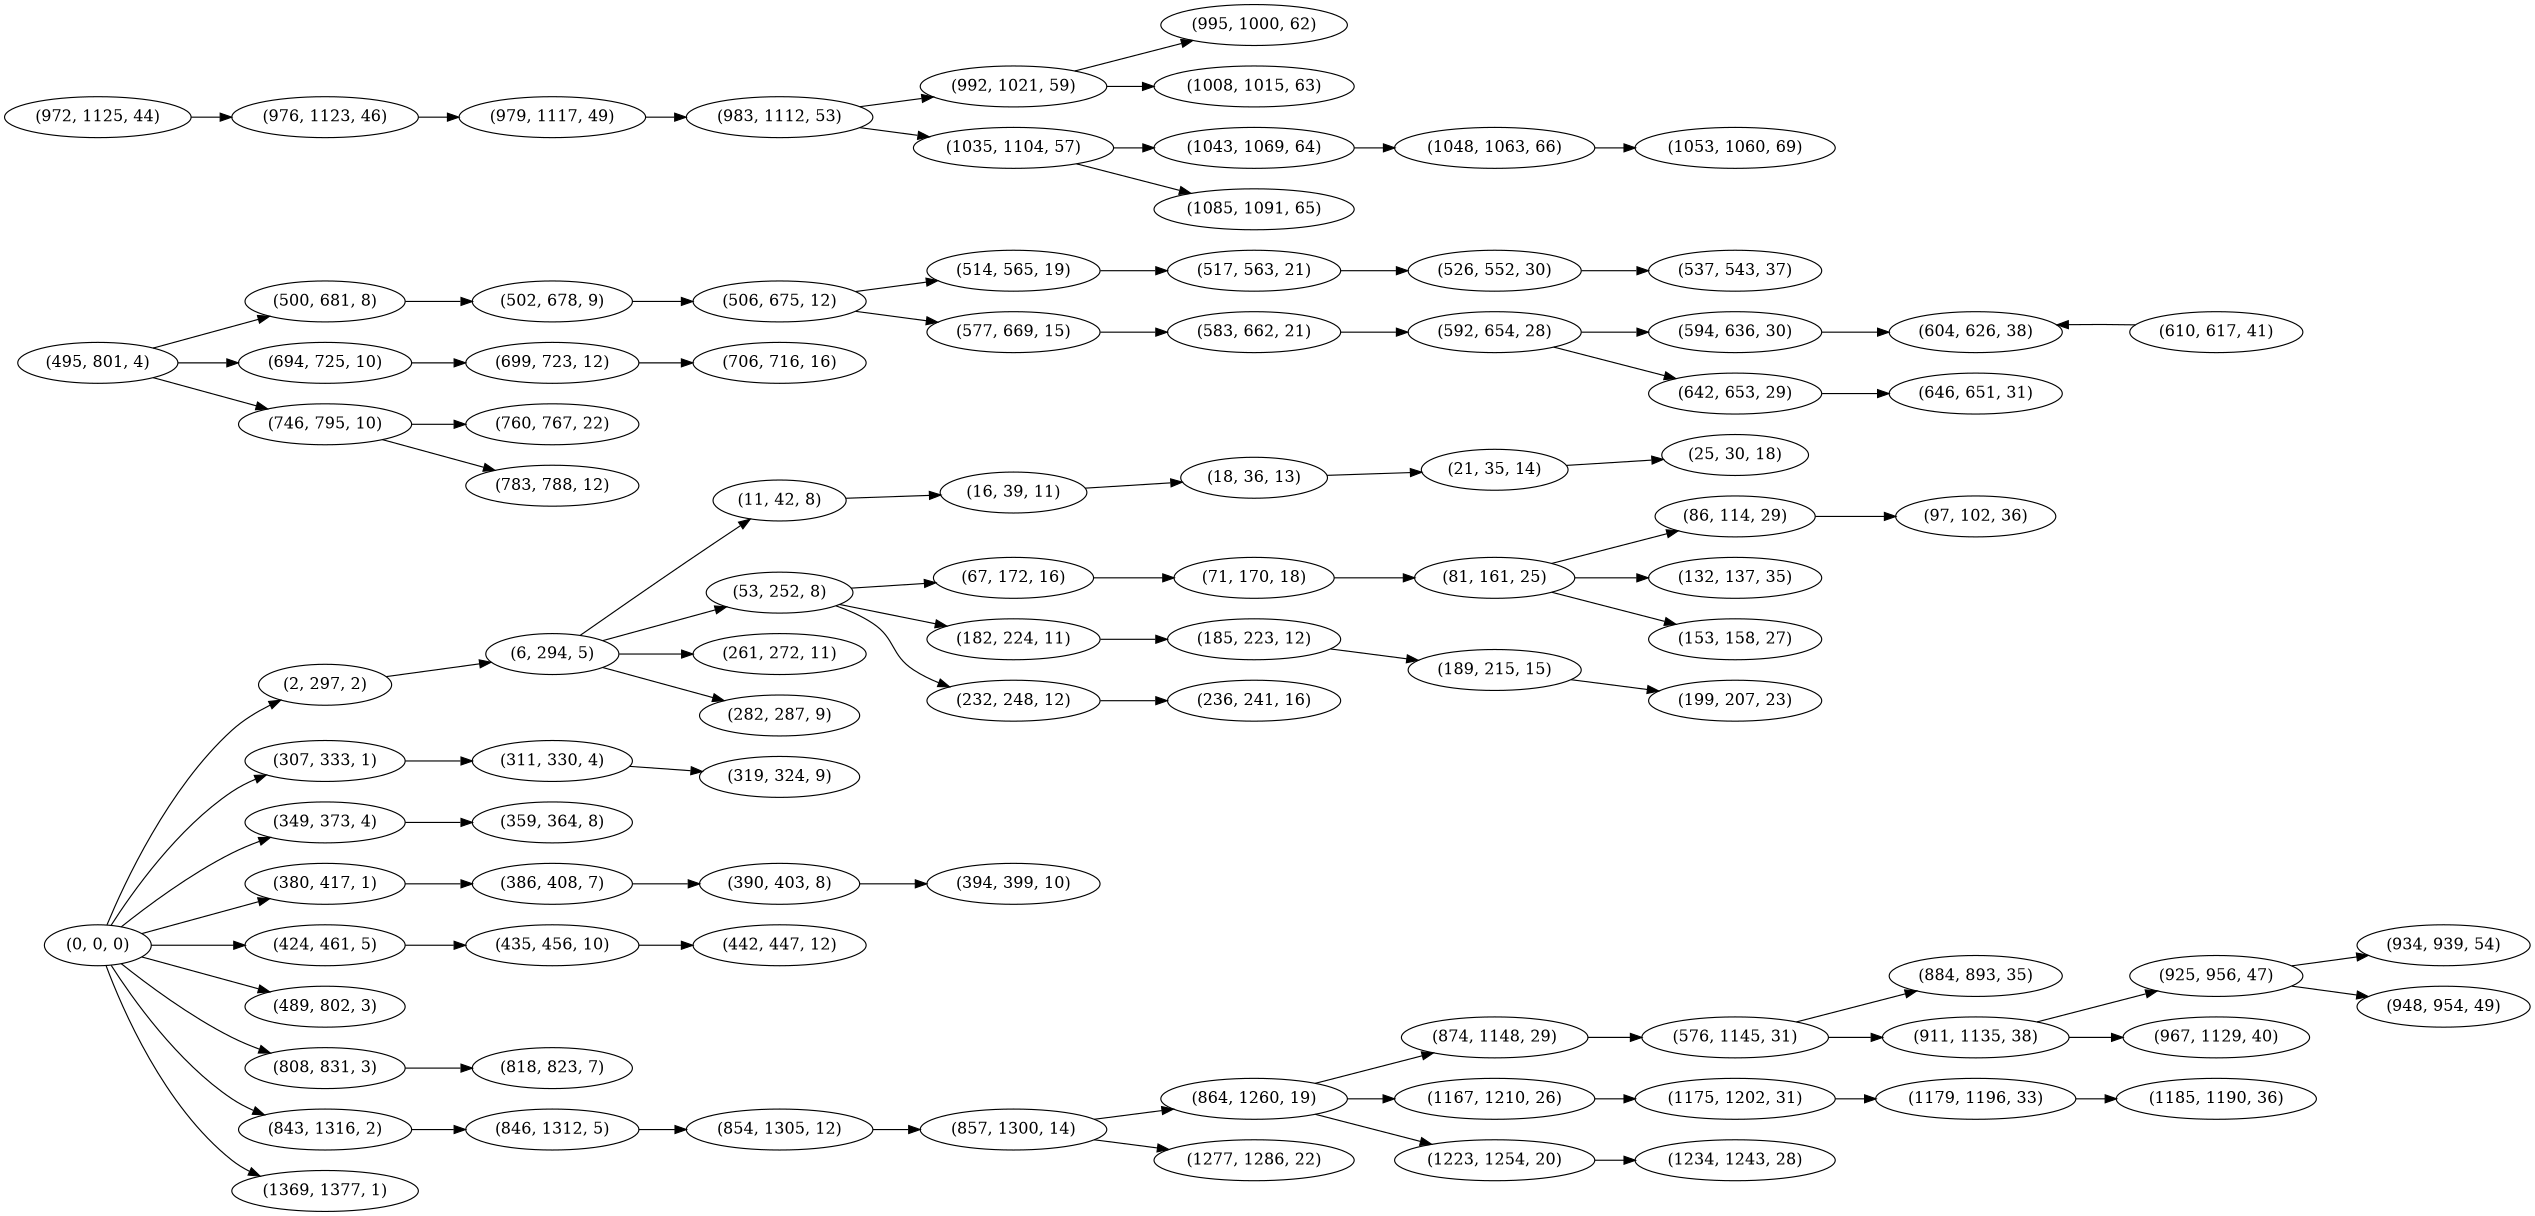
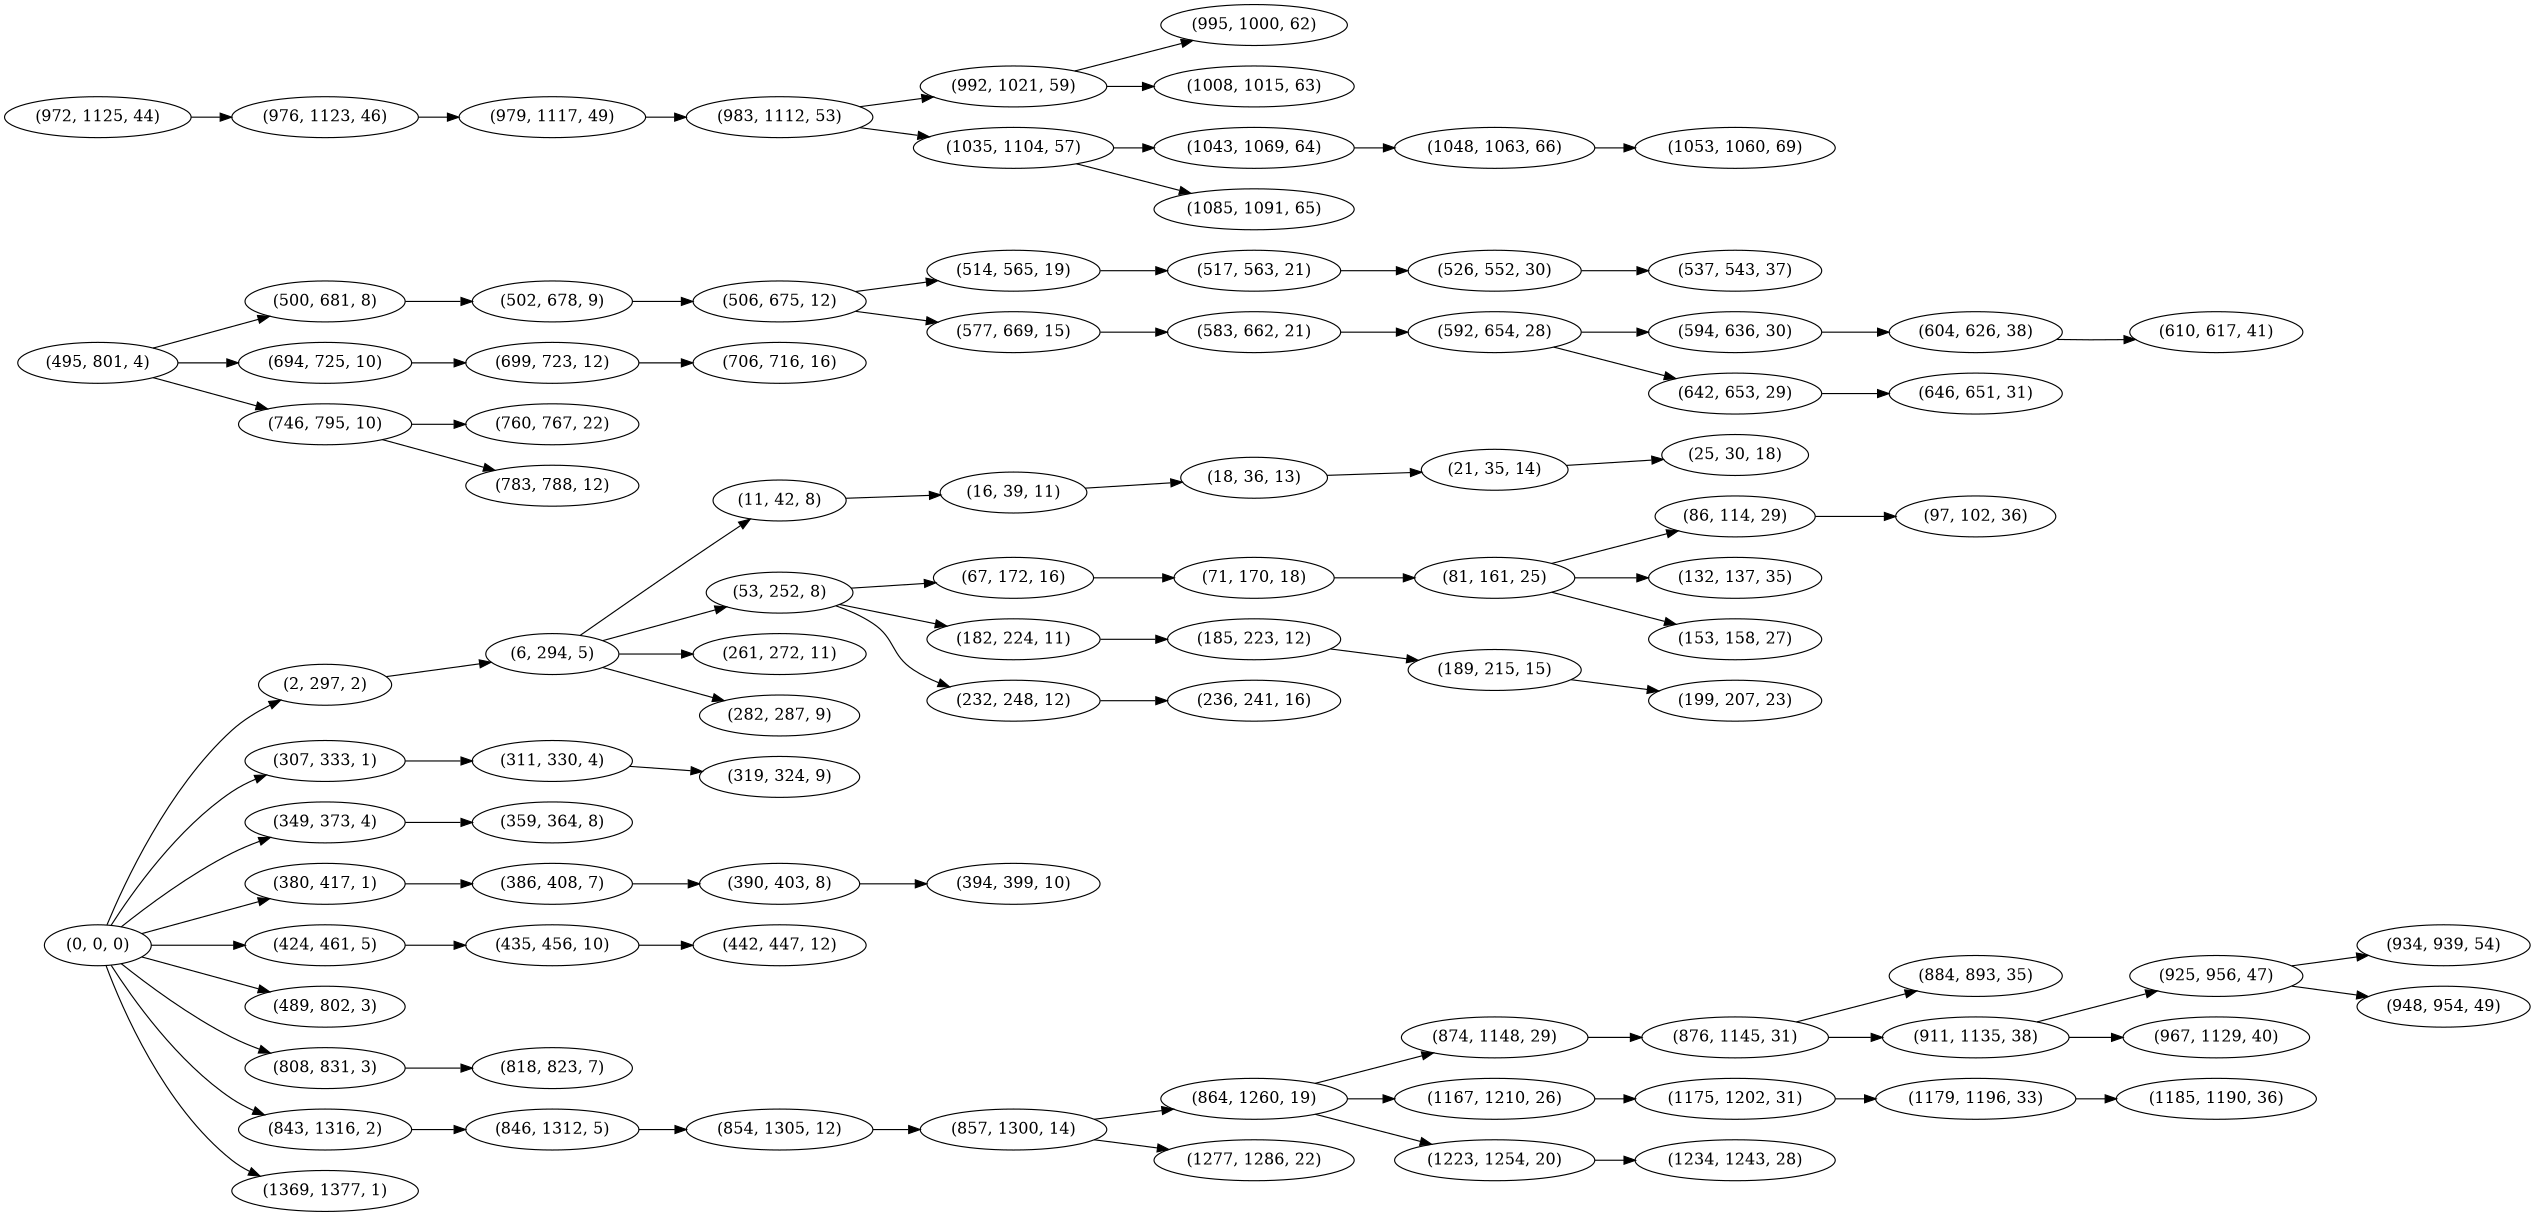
(2102, 324) -> (2090, 340)
(1735, 1037) -> (1735, 1037)
